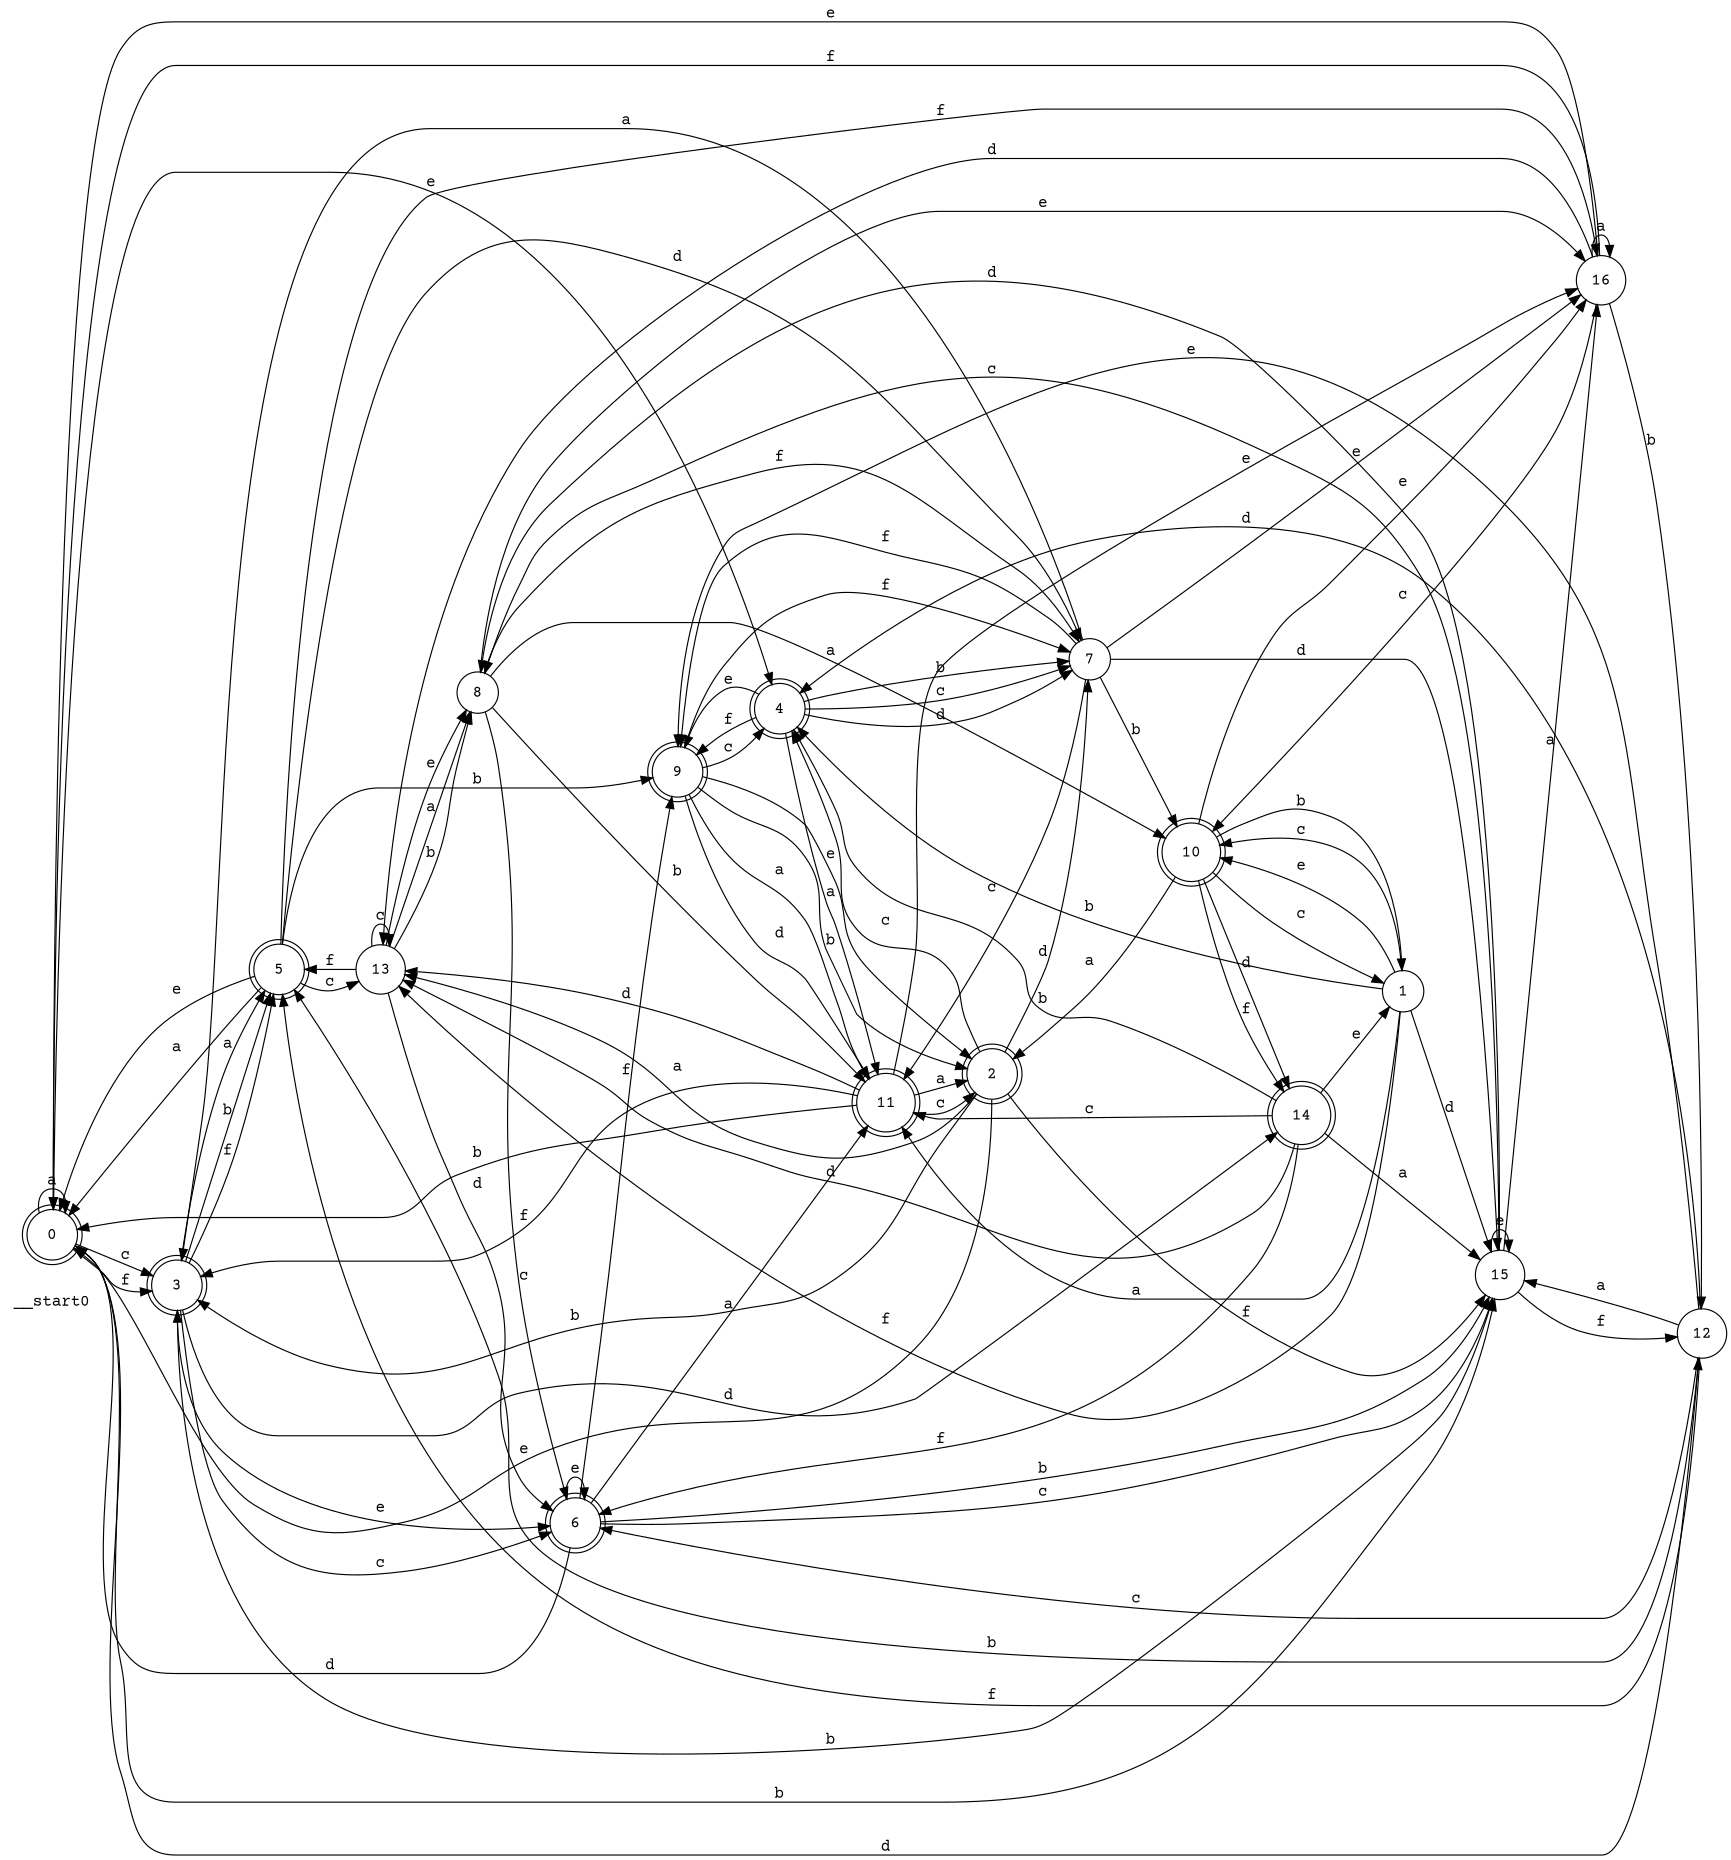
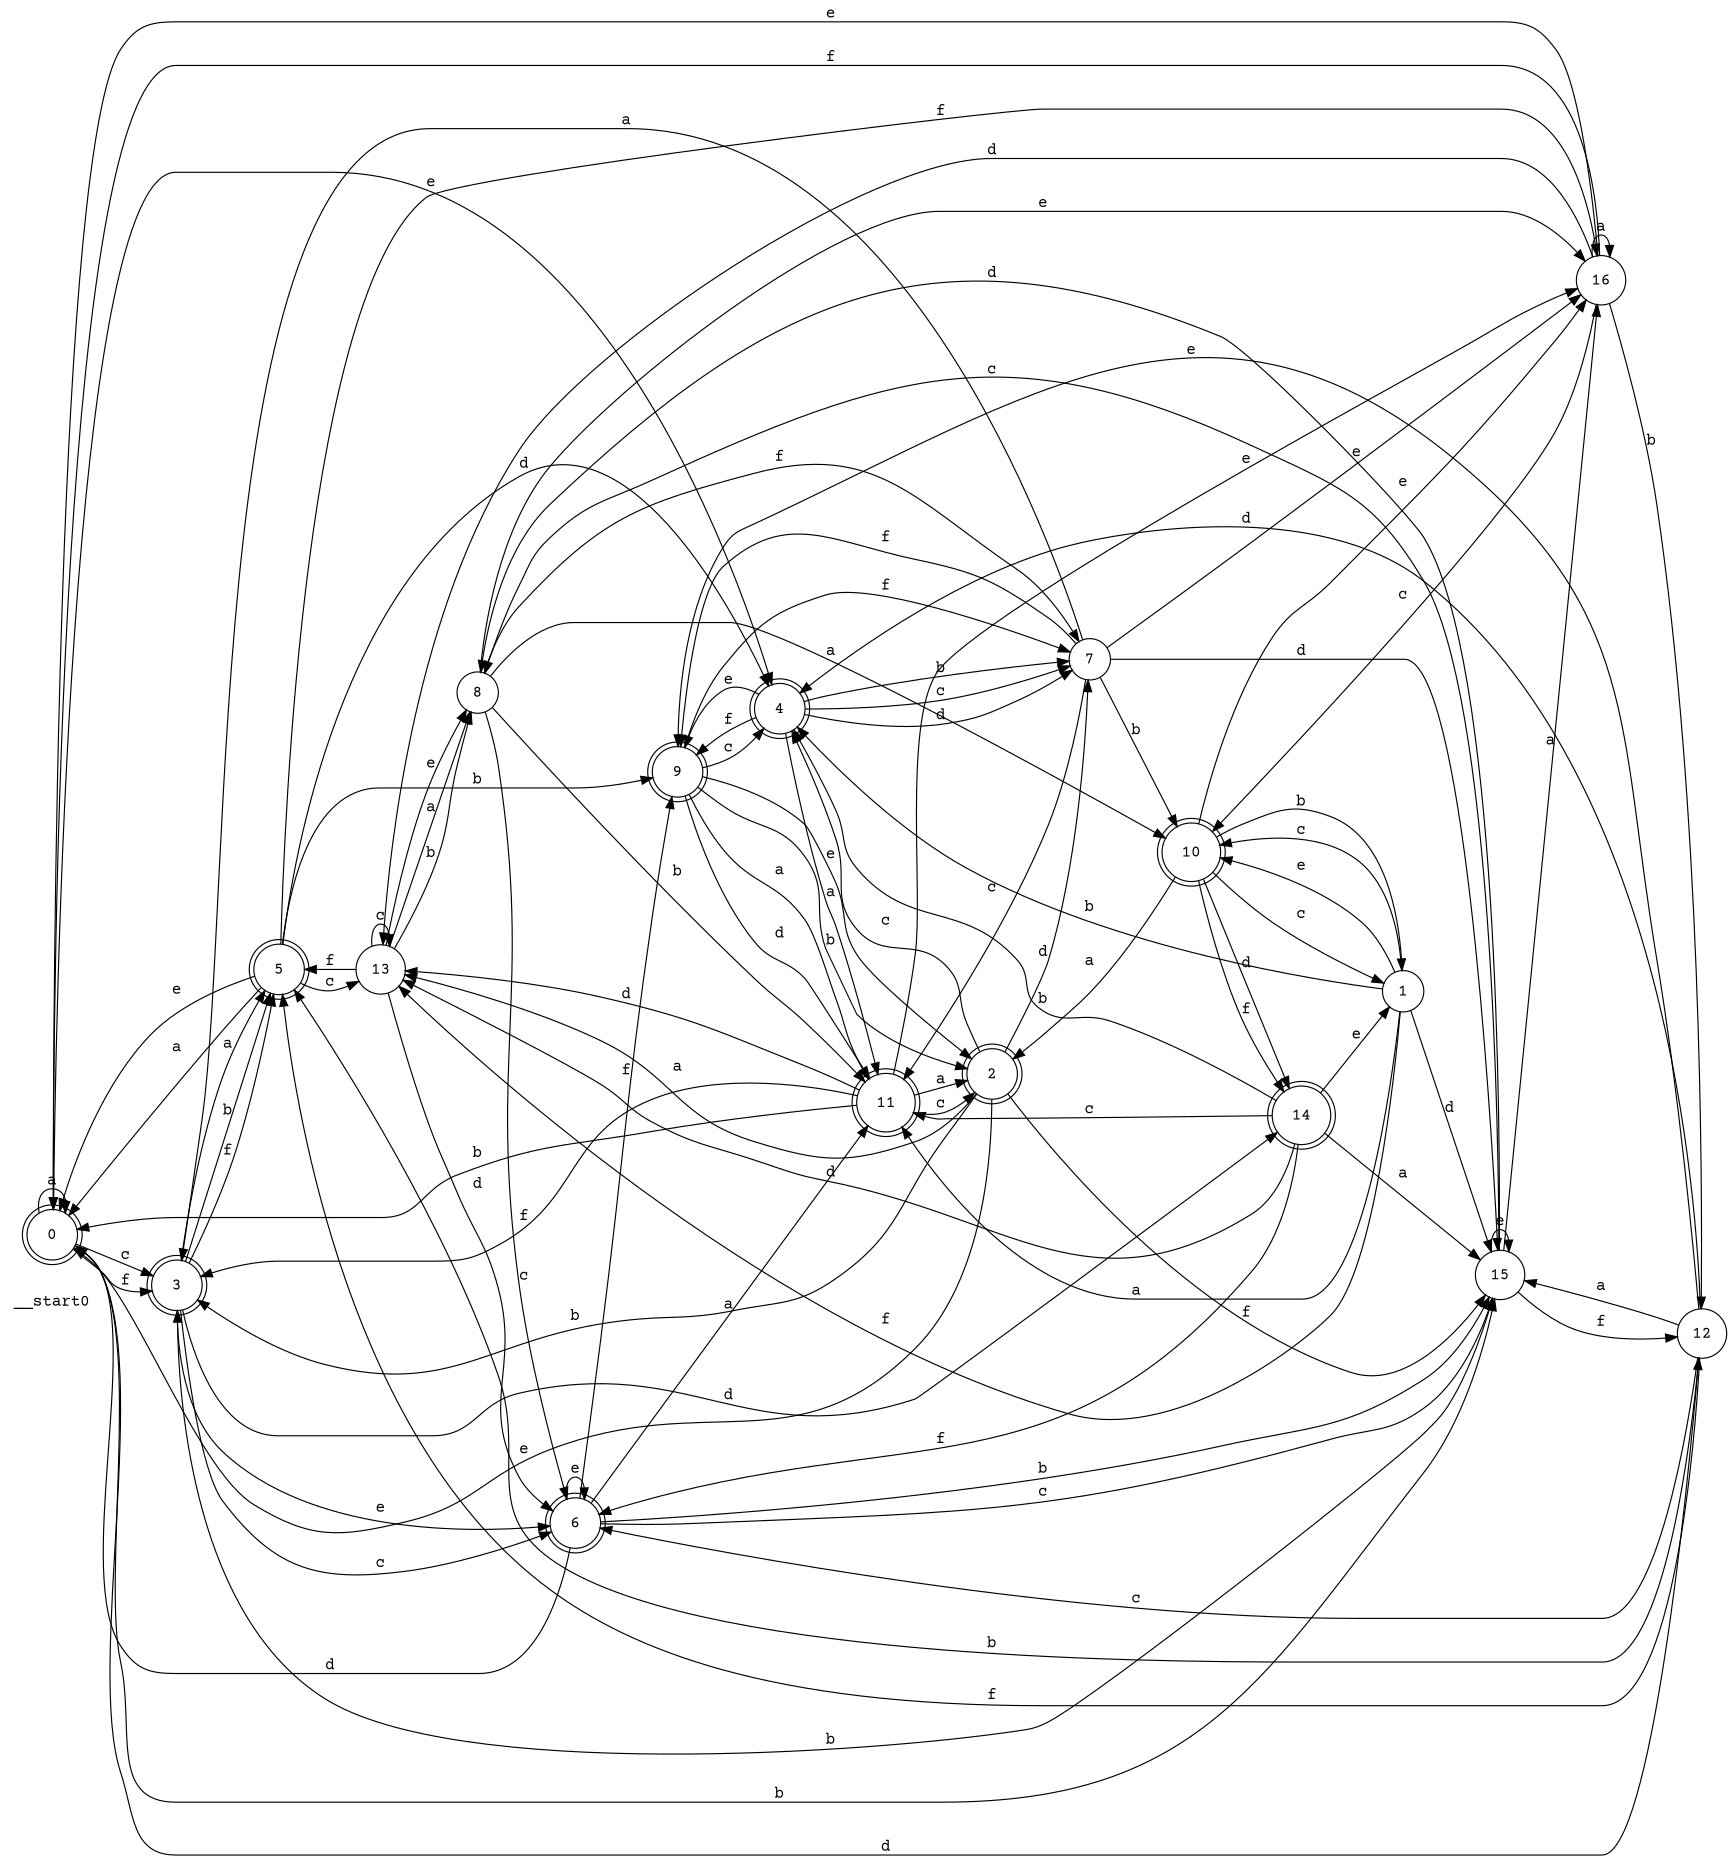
(484, 250) -> (445, 537)
